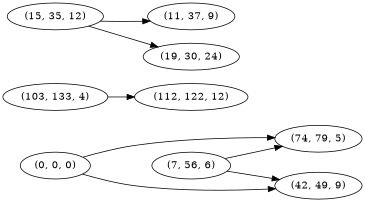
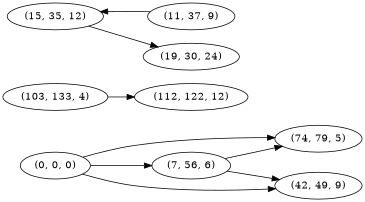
(121, 21) -> (129, 11)
none -> (117, 166)
